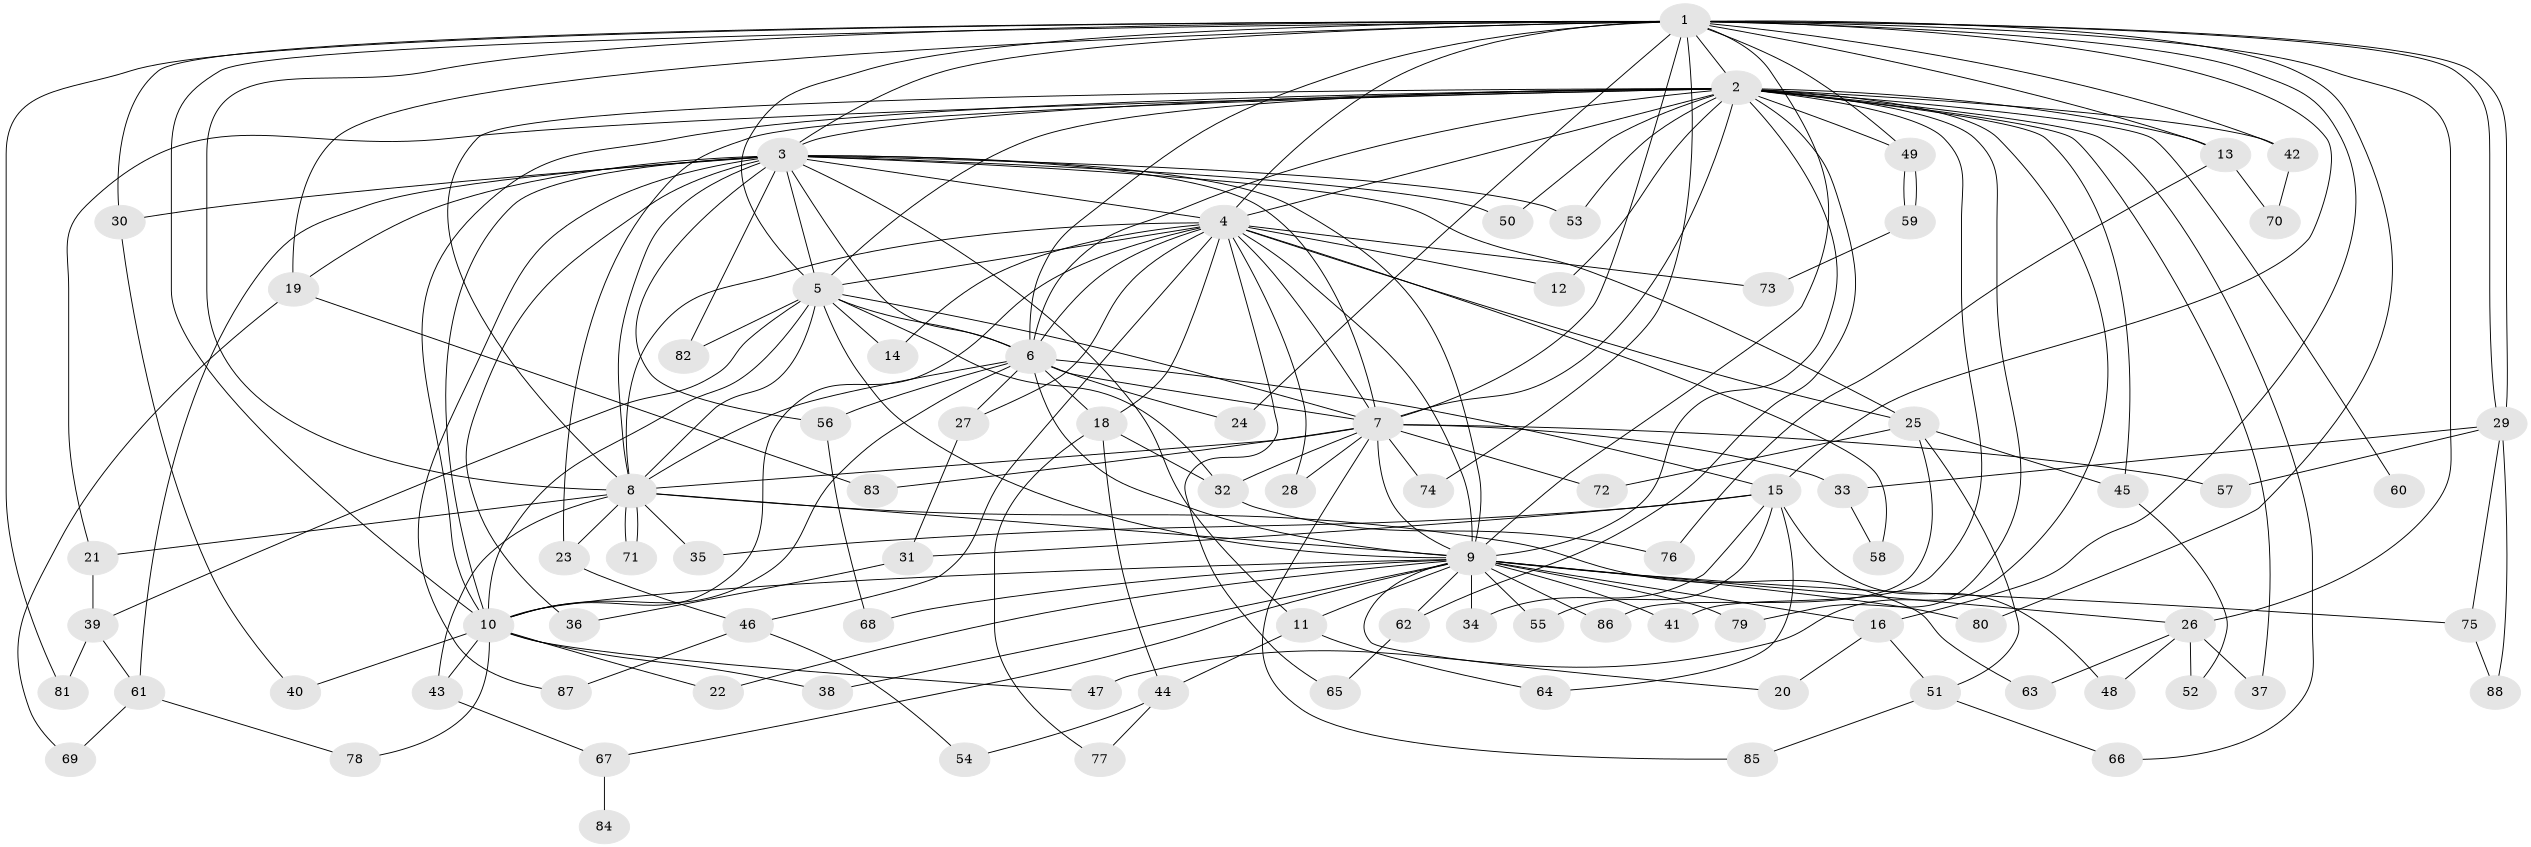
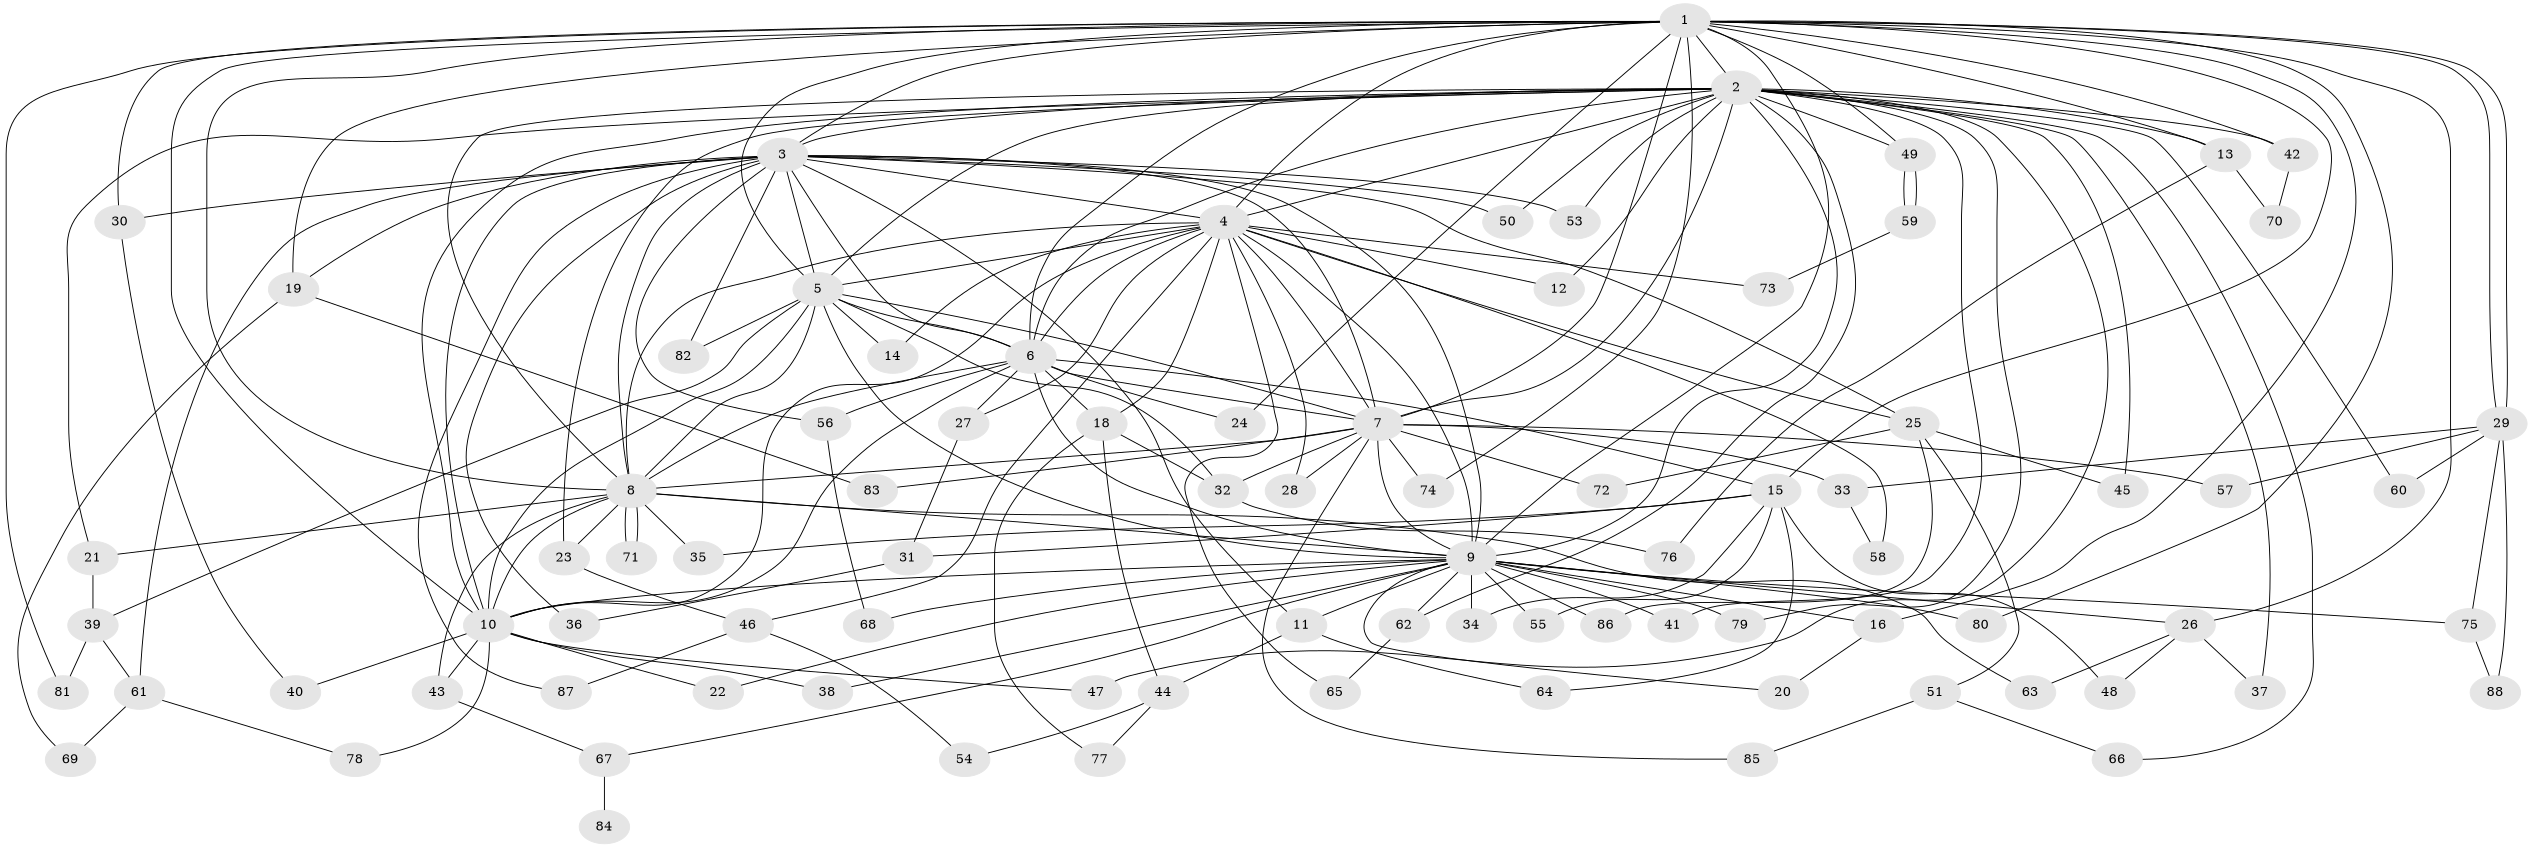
none -> (2445, 461)
none -> (535, 537)
(1907, 659) -> none
(2191, 693) -> none
